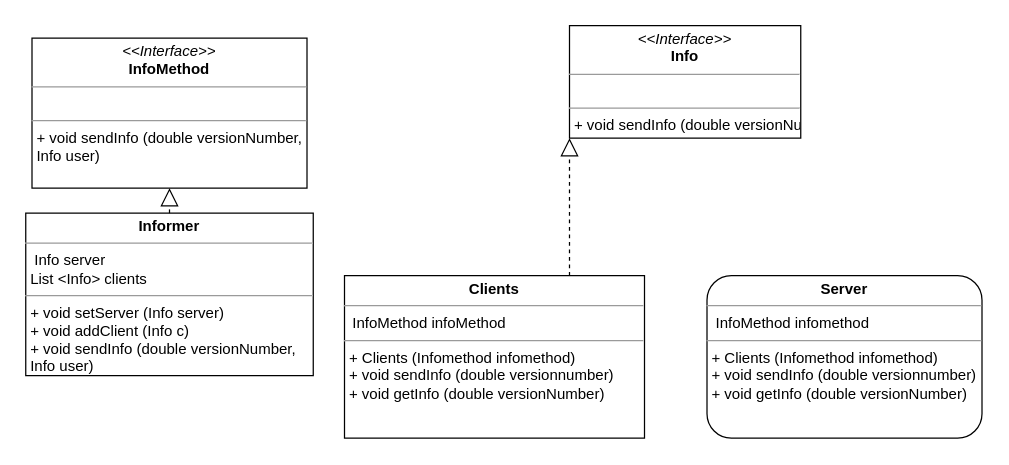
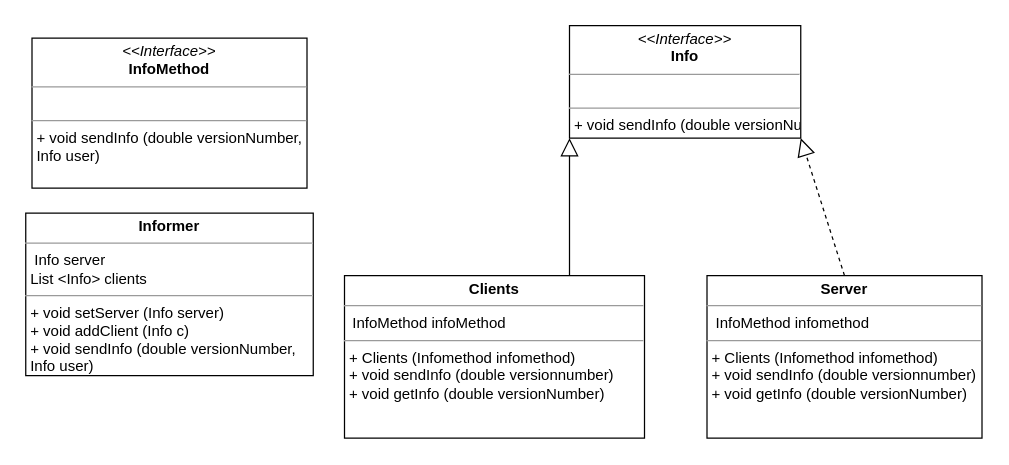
(169, 210) -> none
(569, 214) -> (569, 214)
none -> (825, 215)
(844, 357) -> (844, 357)
